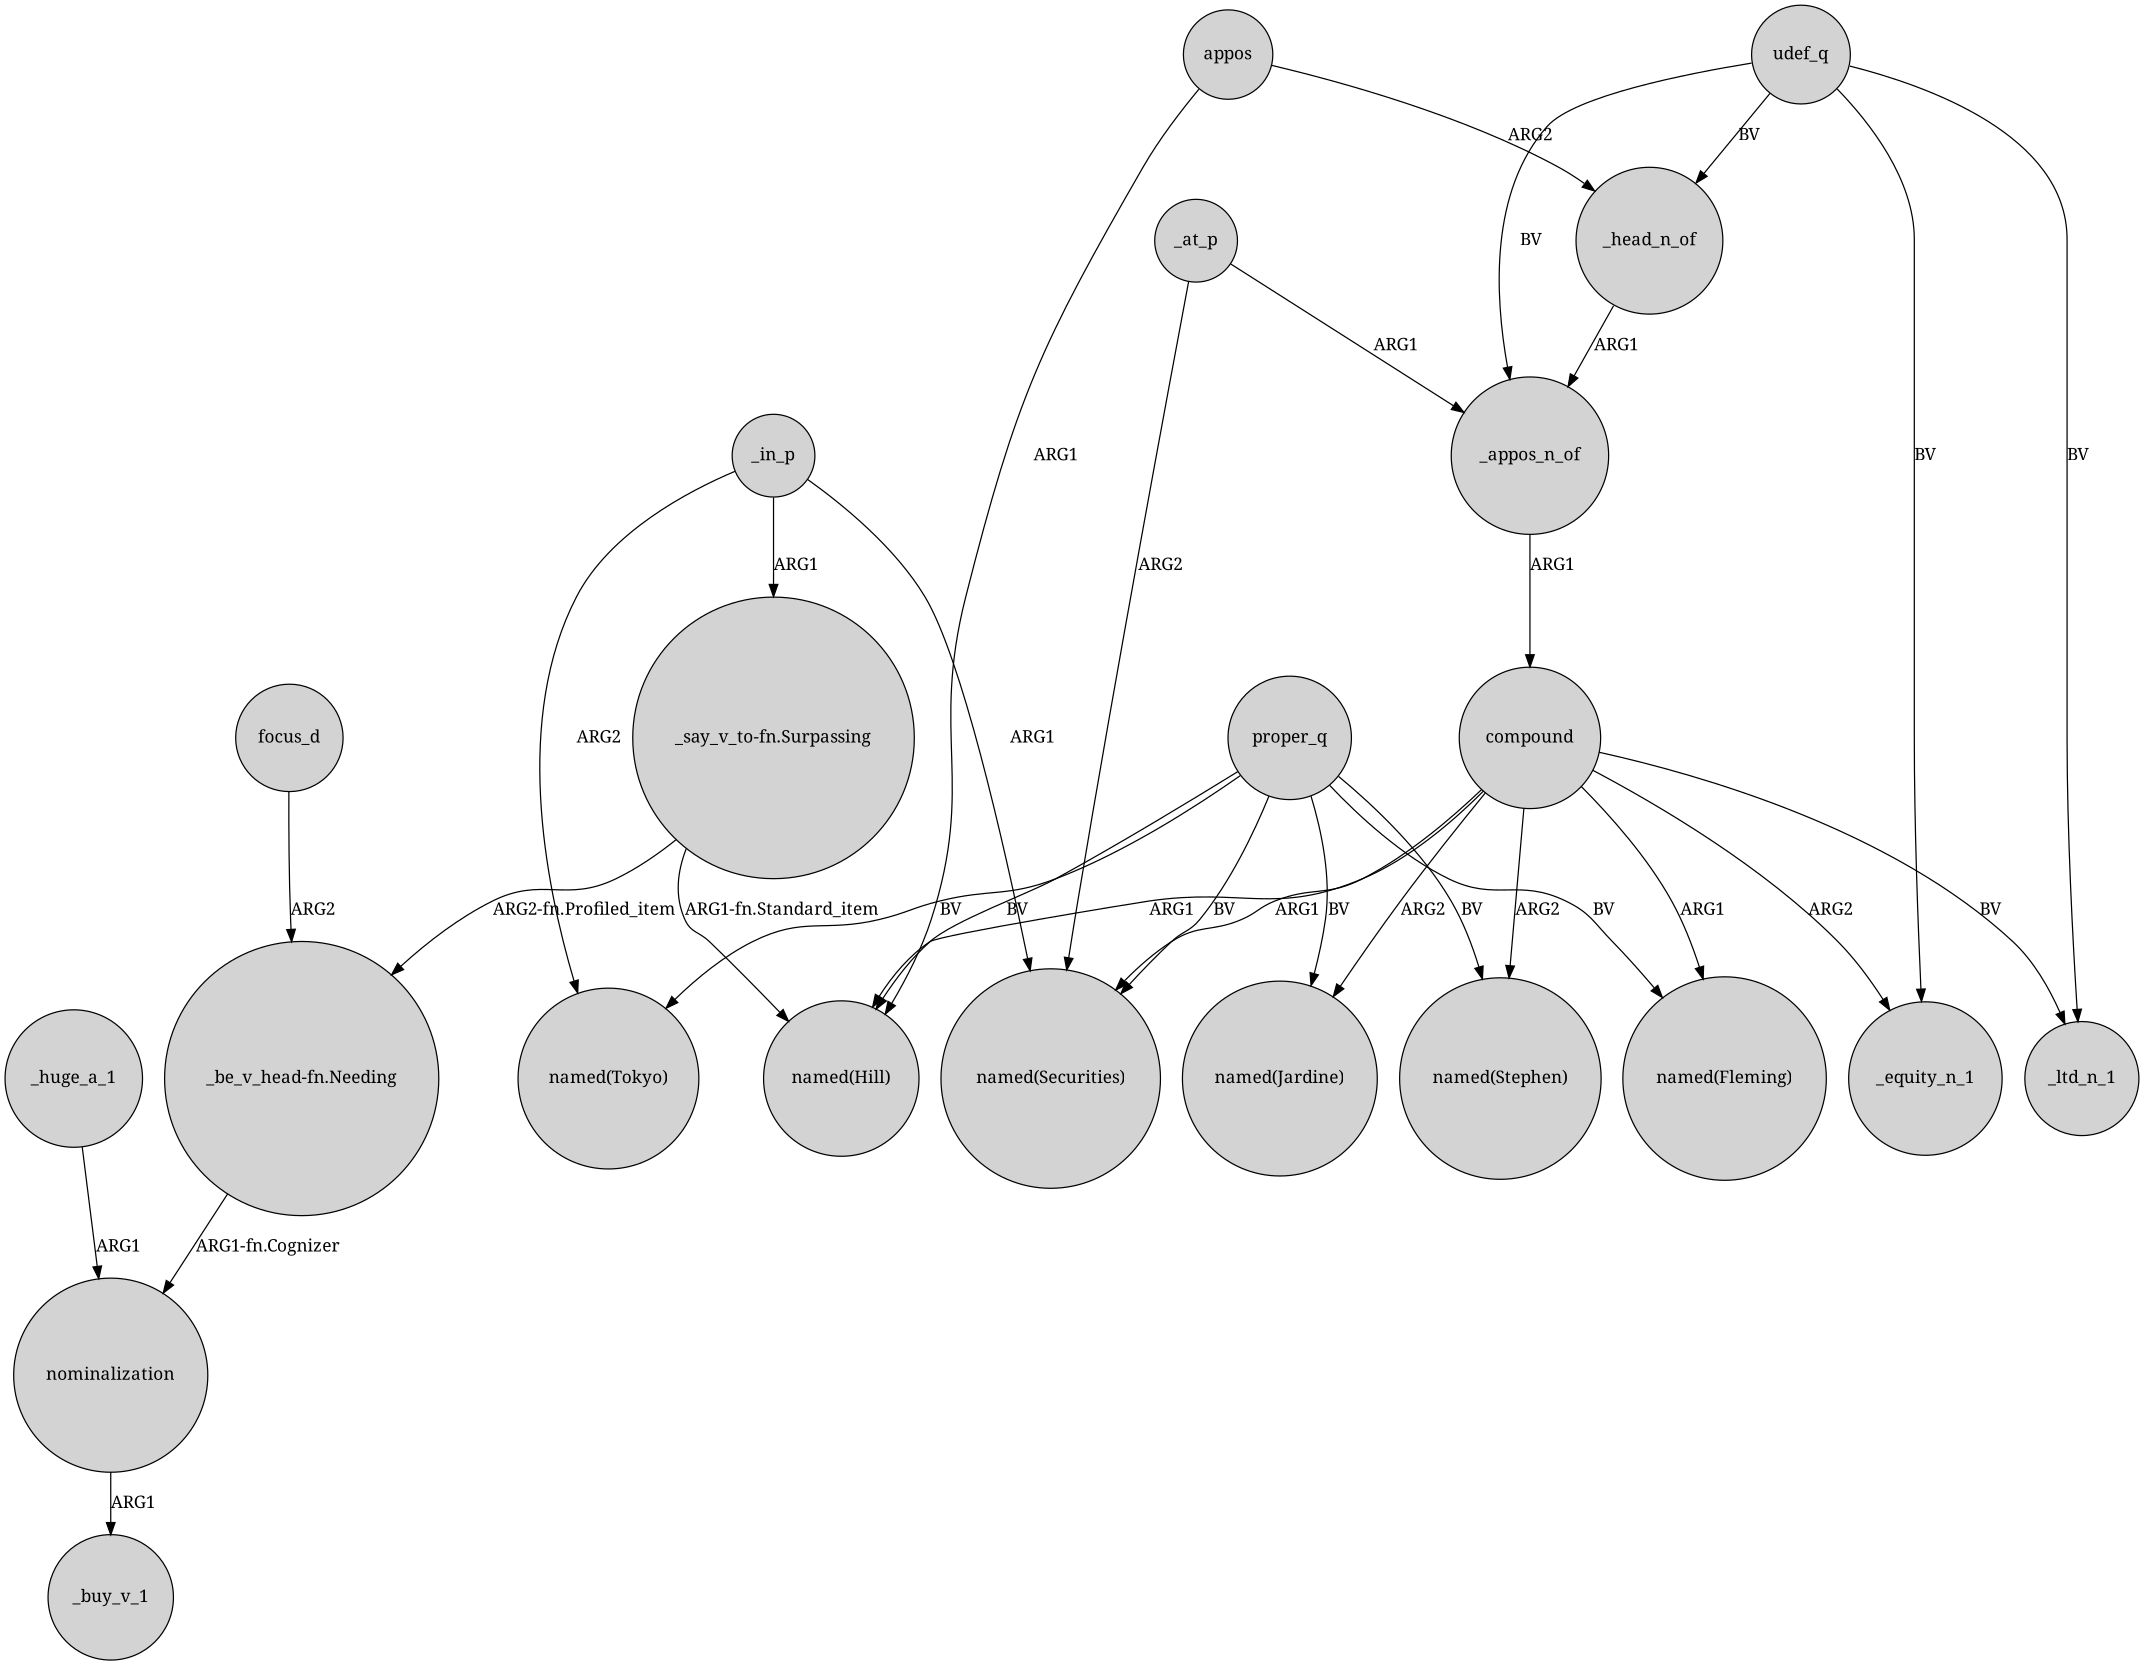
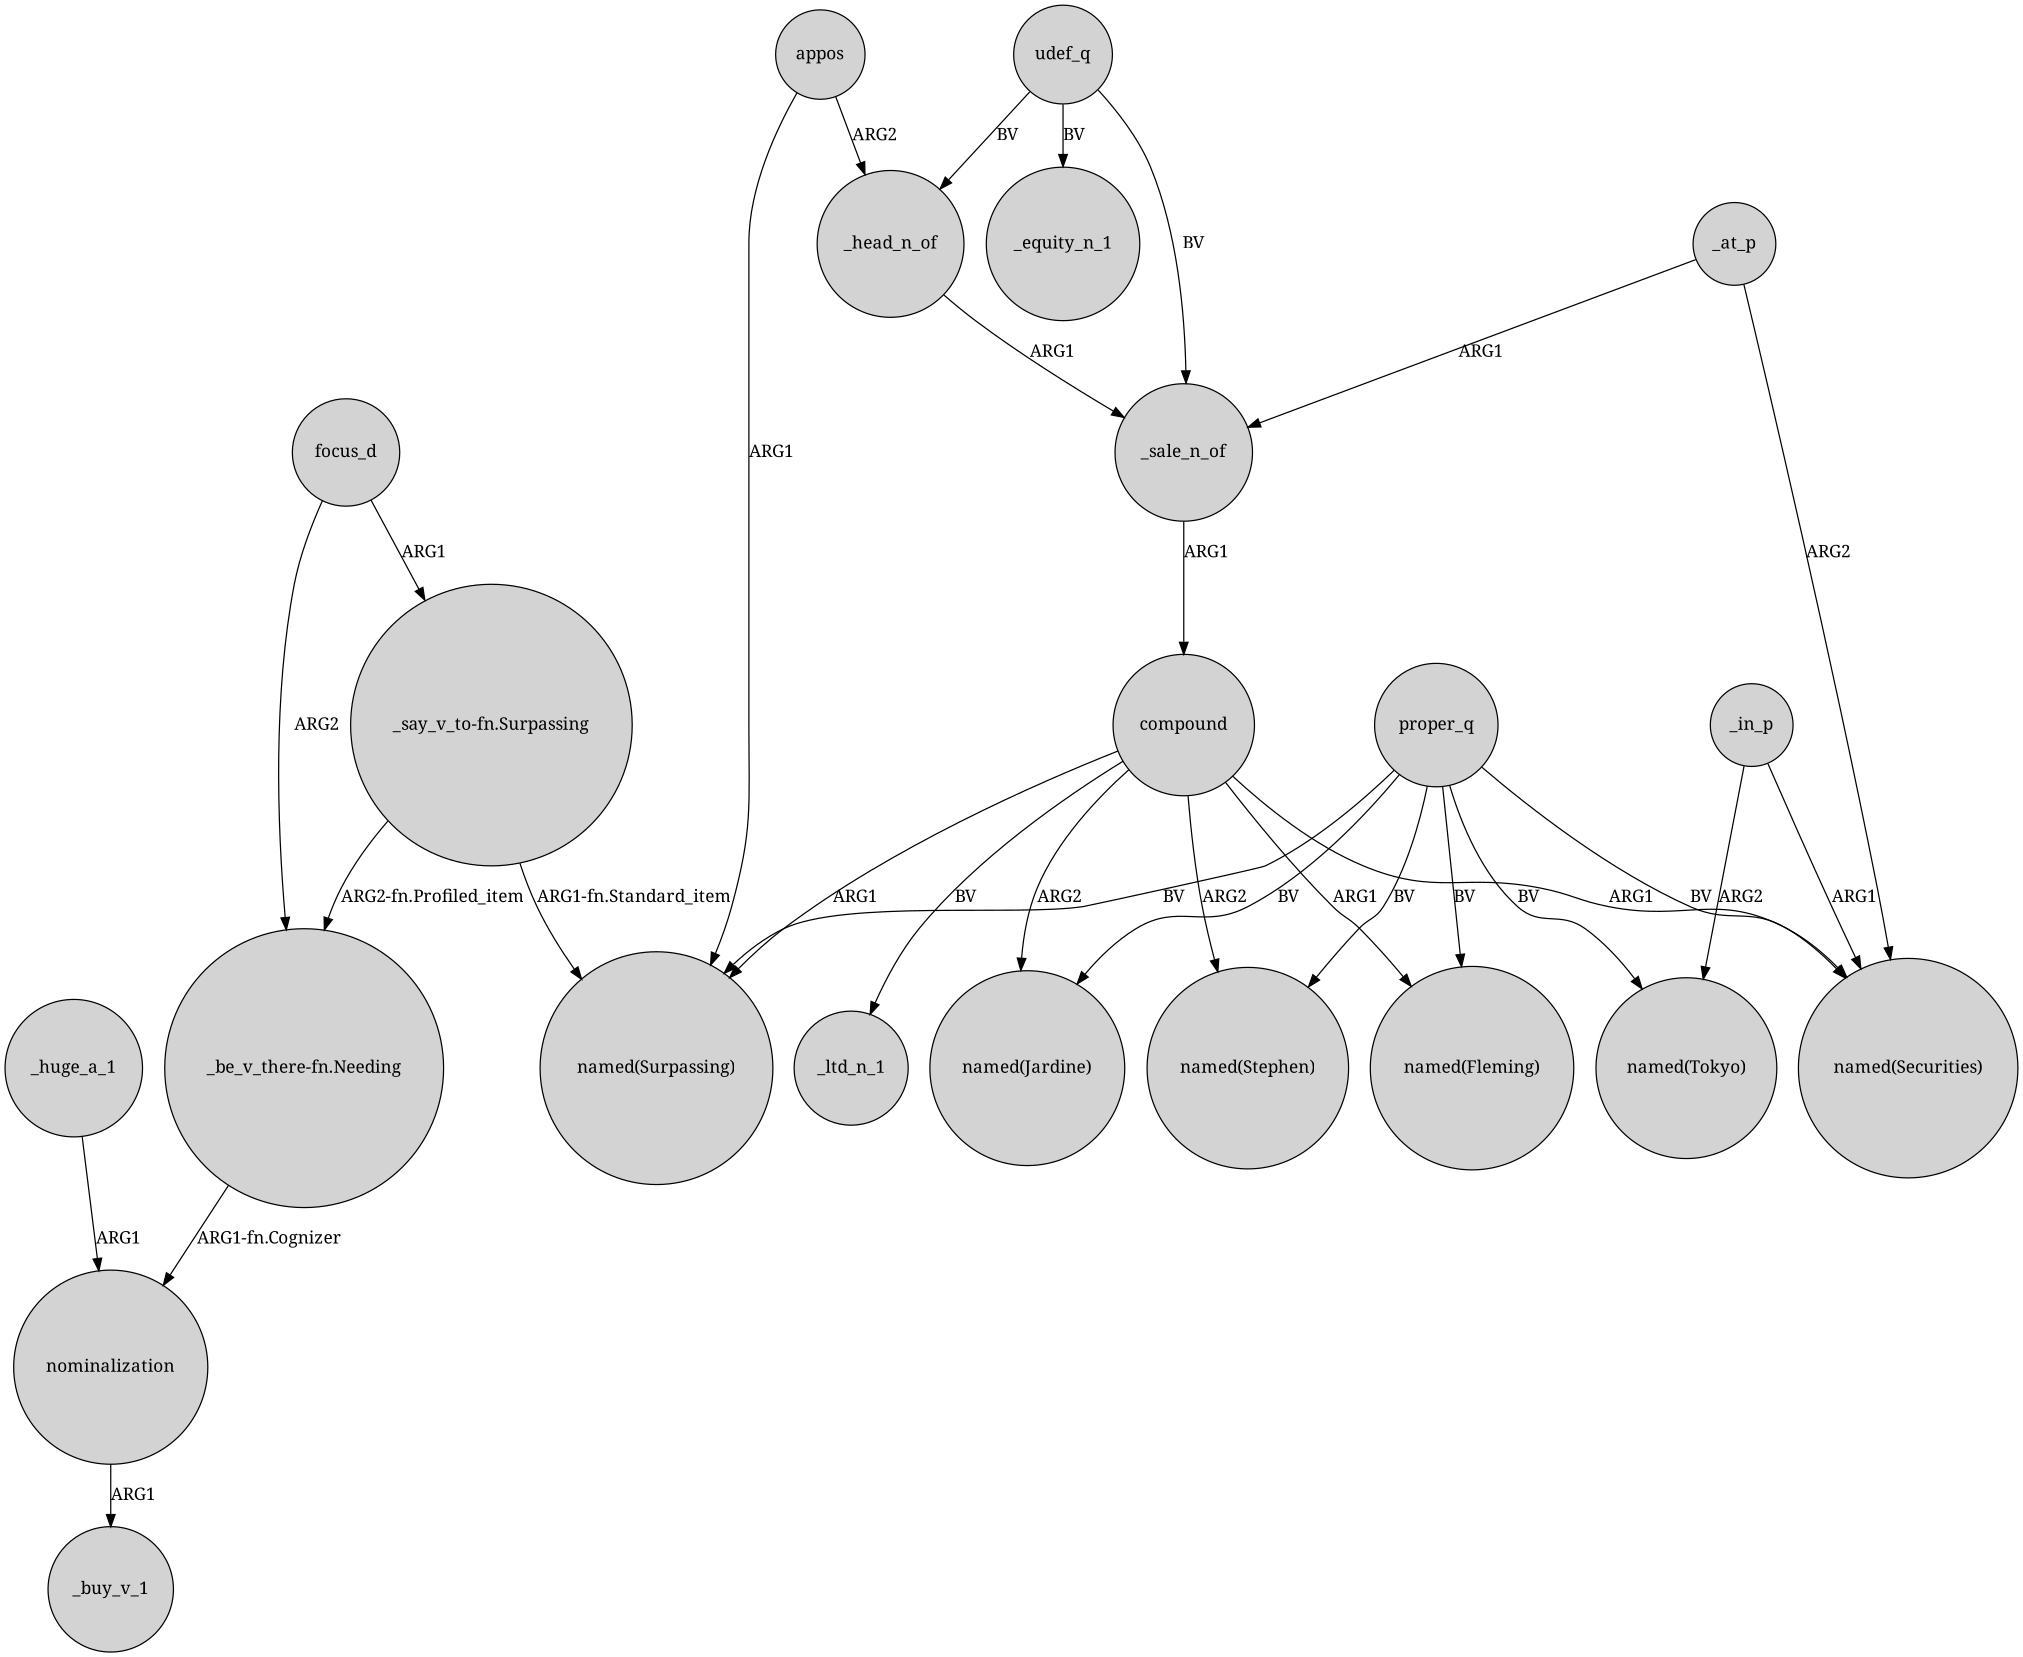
(1530, 456) -> (1184, 452)
(2067, 475) -> none
(774, 541) -> (395, 545)
(1752, 869) -> none
(302, 1079) -> (304, 1068)
(841, 1079) -> (657, 1068)
